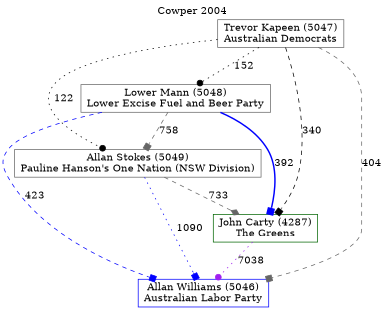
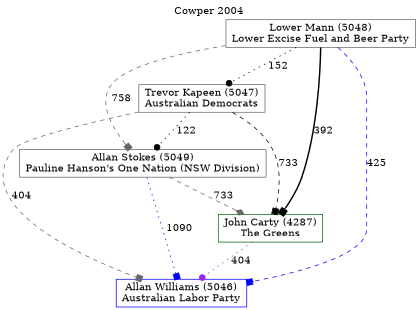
(231, 64) -> (264, 65)
(312, 131) -> (289, 163)
(267, 149) -> (313, 130)
(35, 196) -> (377, 163)
(251, 261) -> (241, 261)
